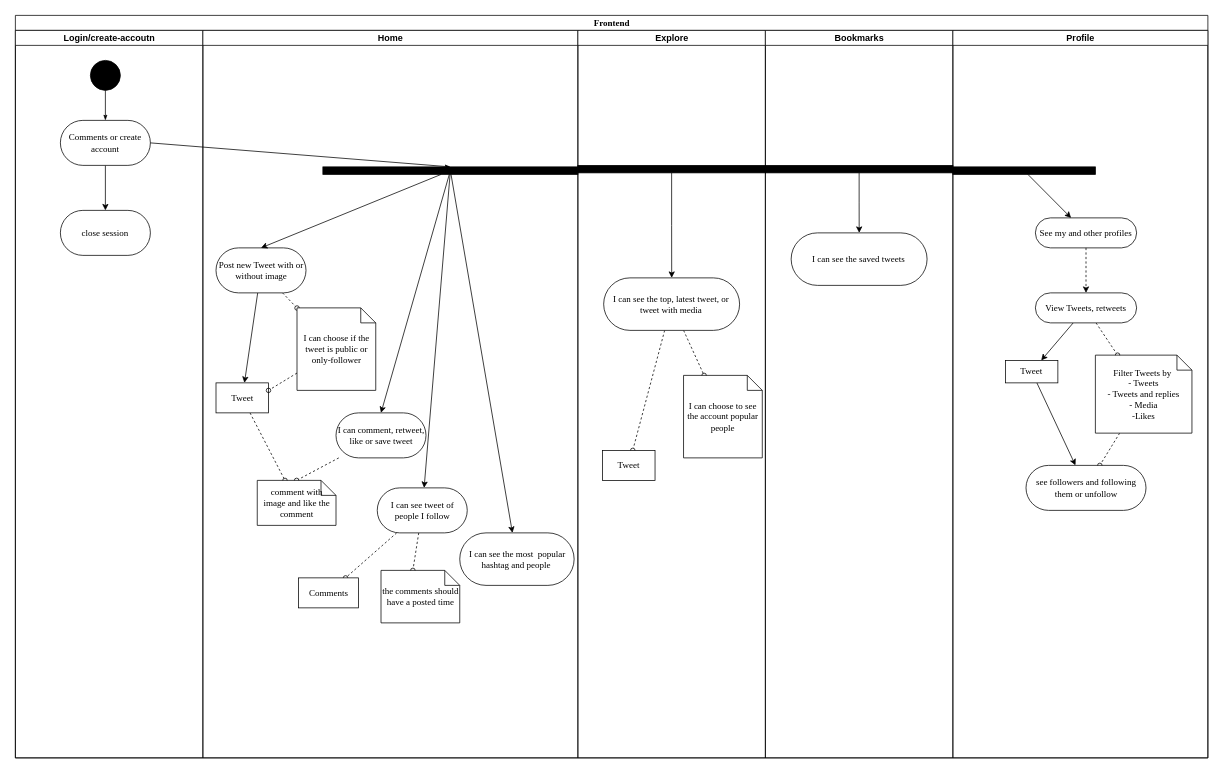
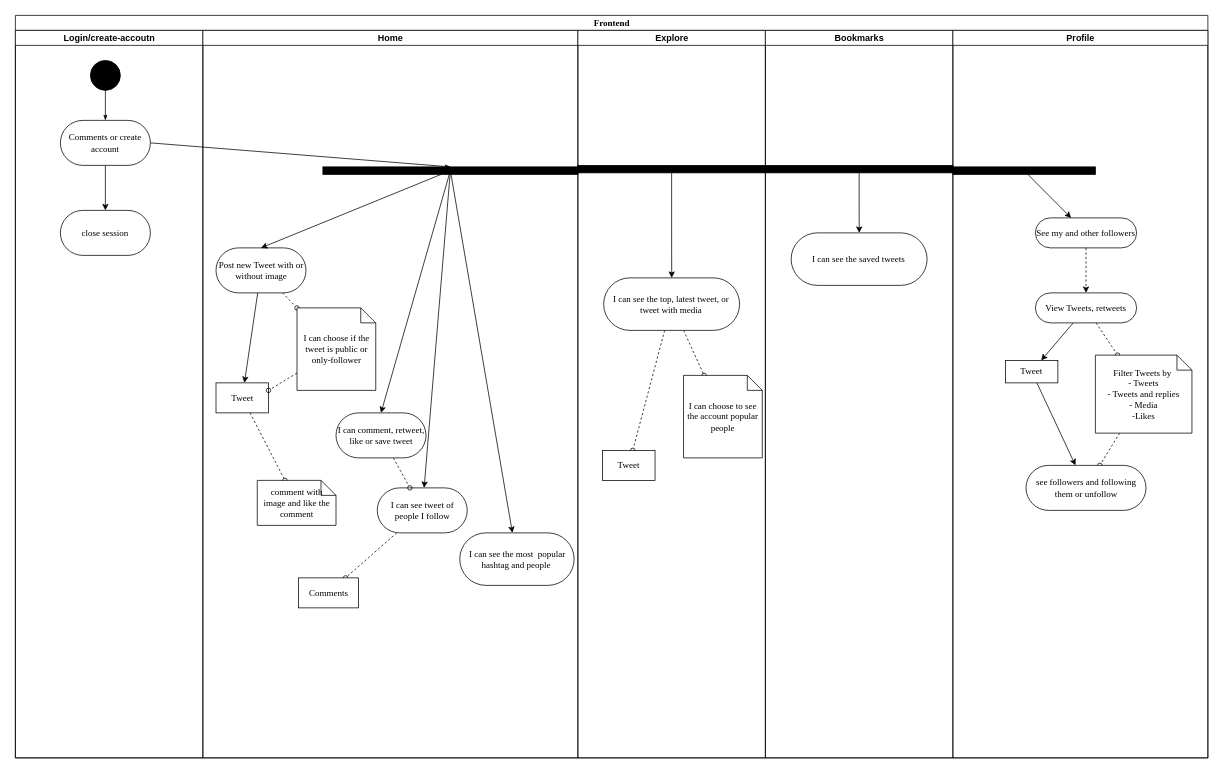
(1086, 233) -> (1086, 233)
(319, 468) -> (401, 471)
(416, 550) -> none
(420, 597) -> none
